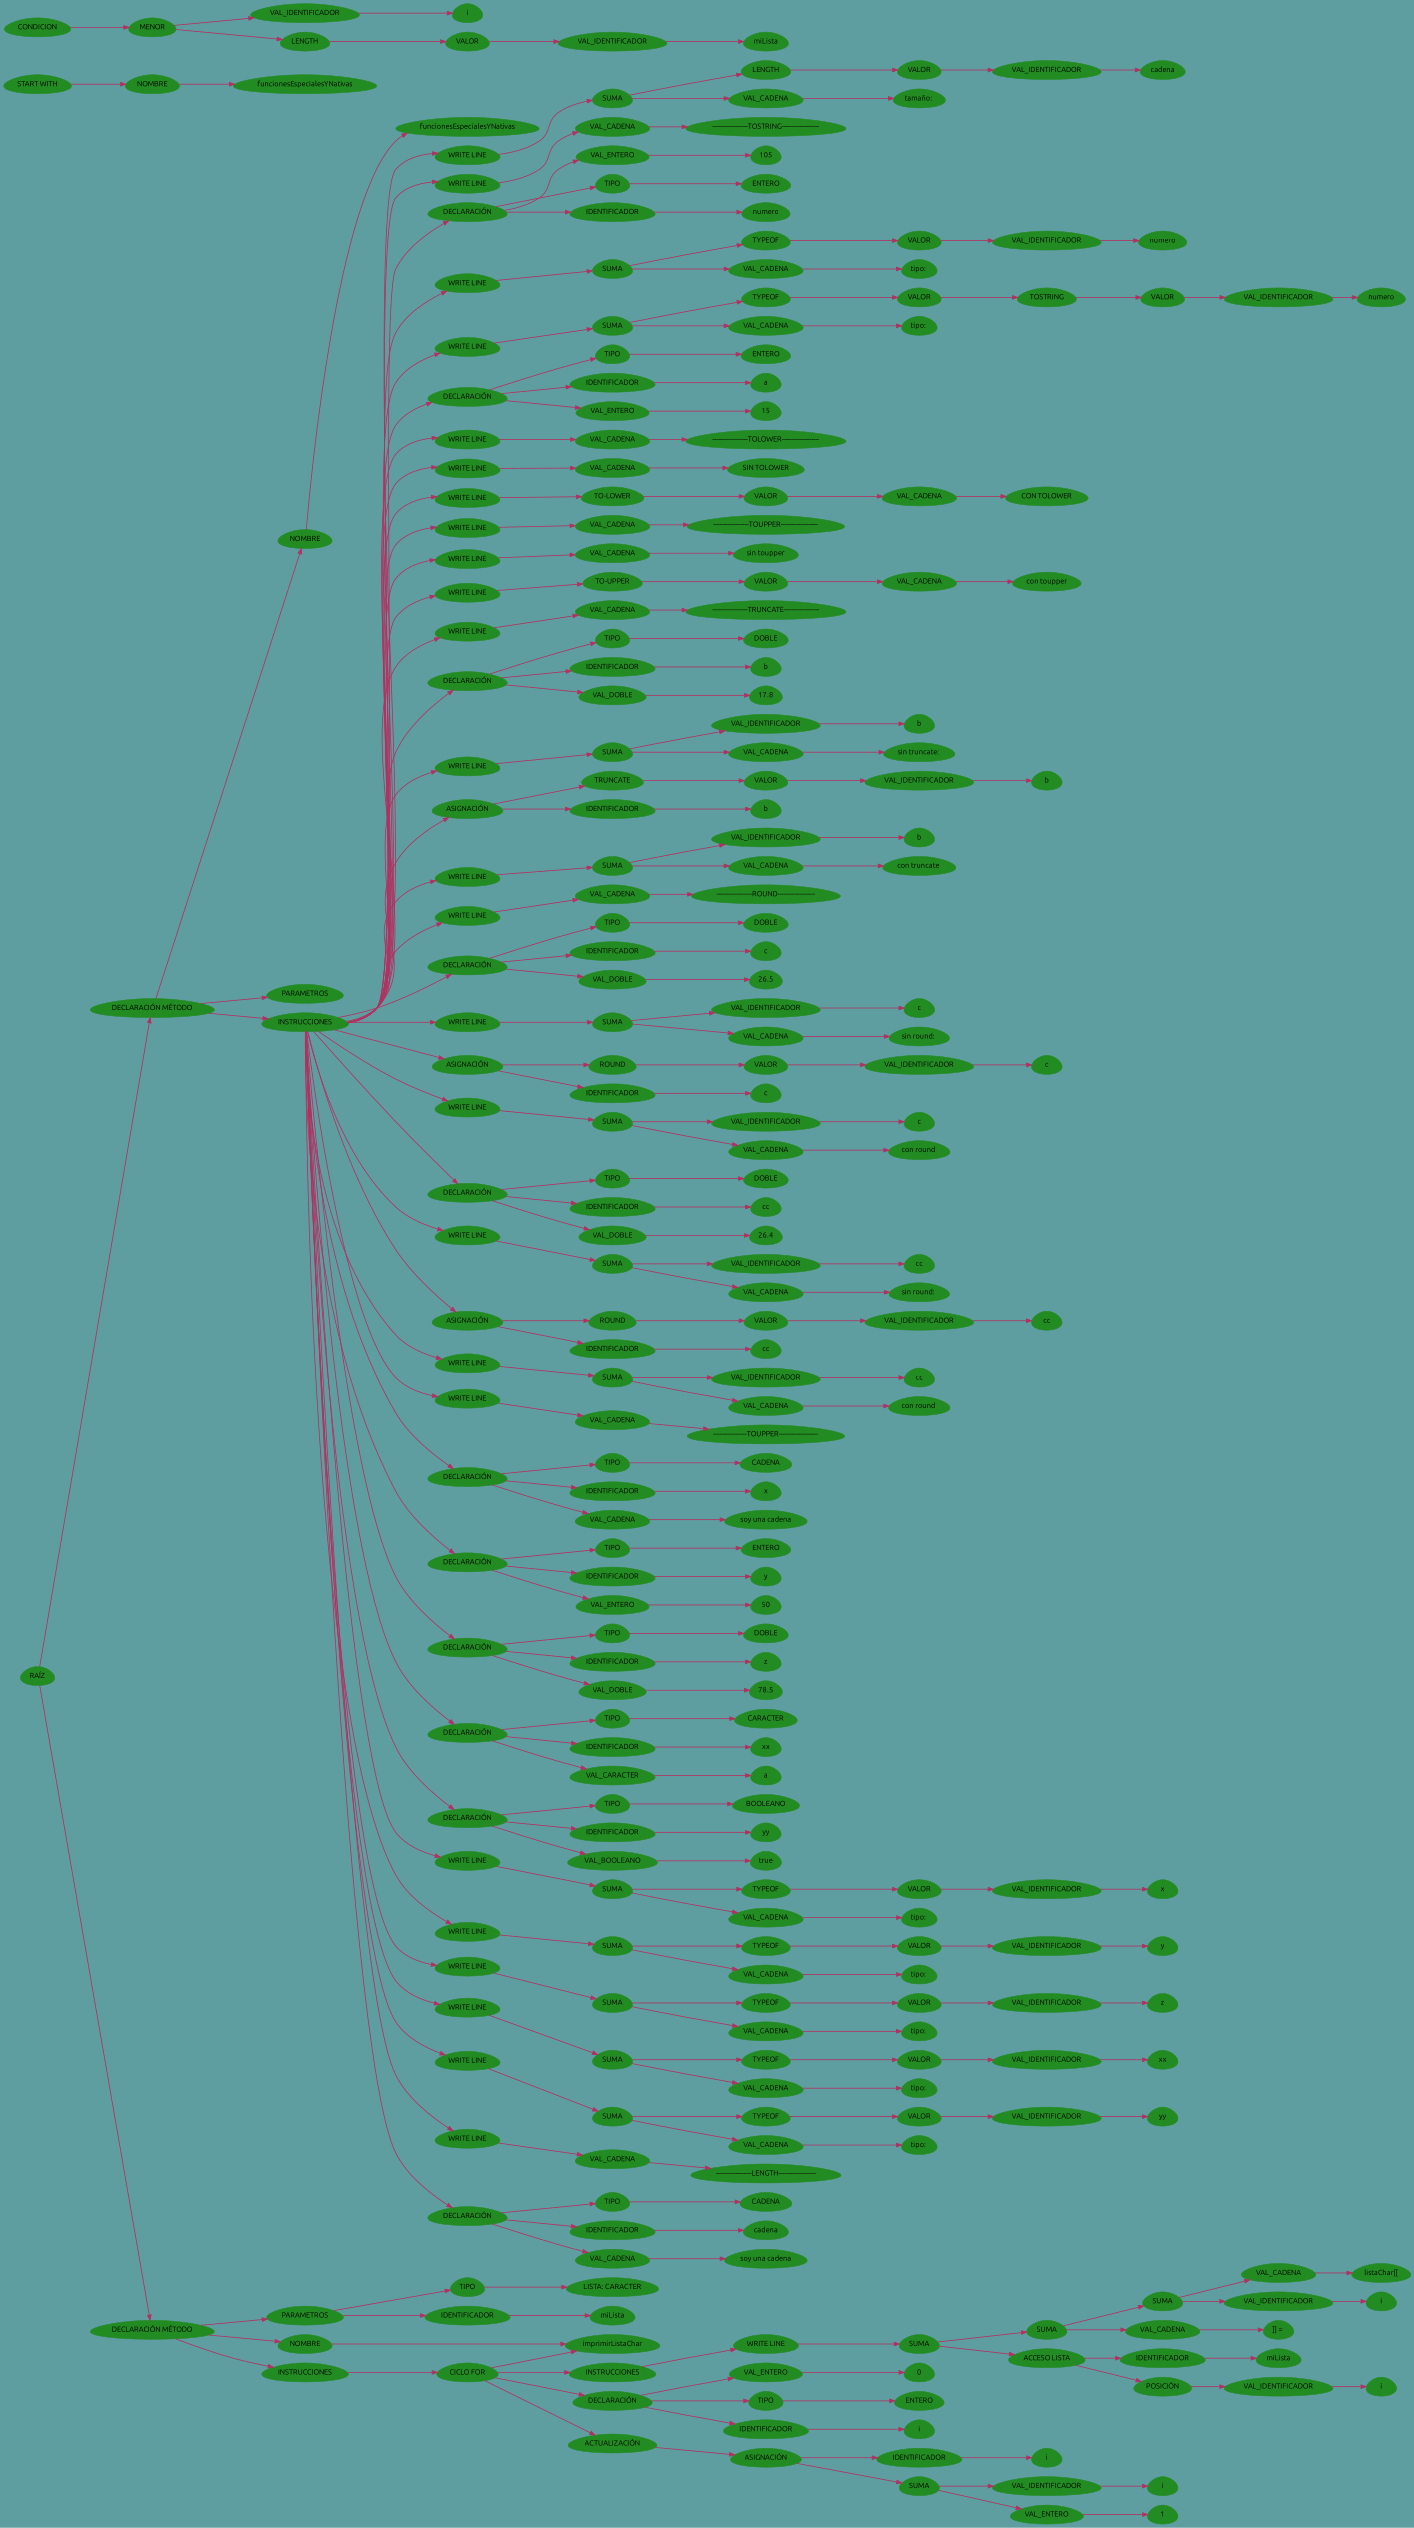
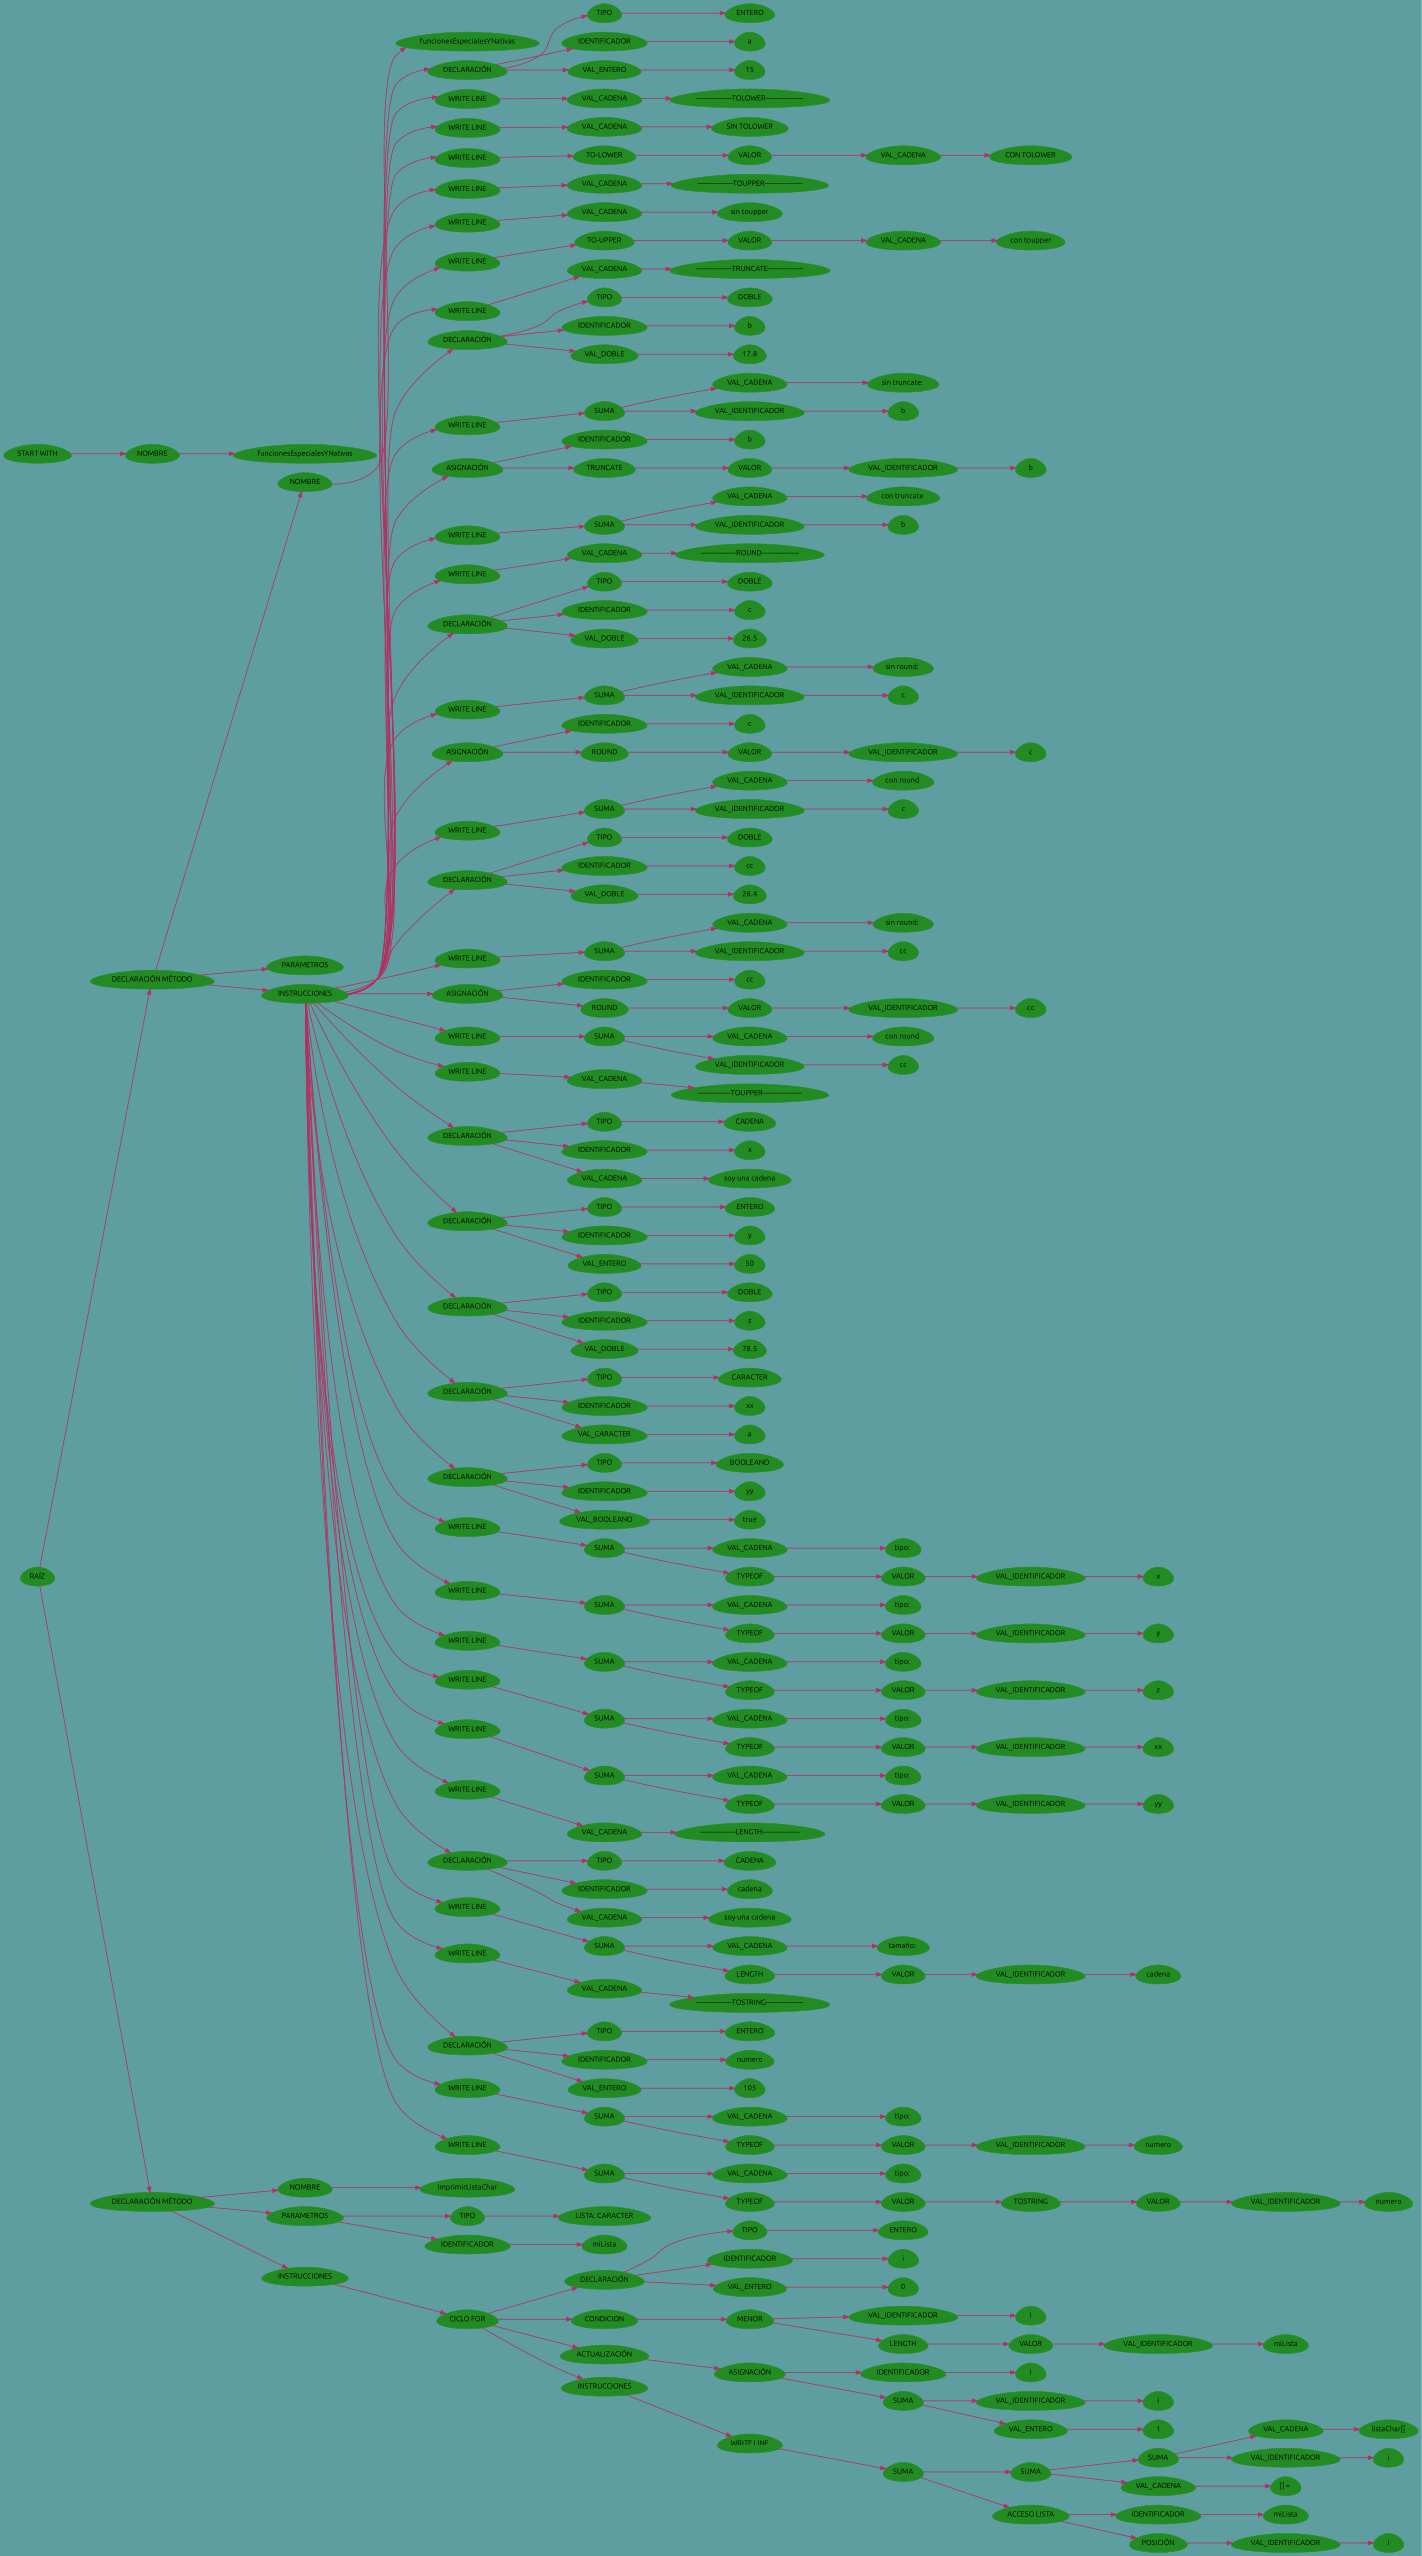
(531, 2360) -> (532, 2319)
